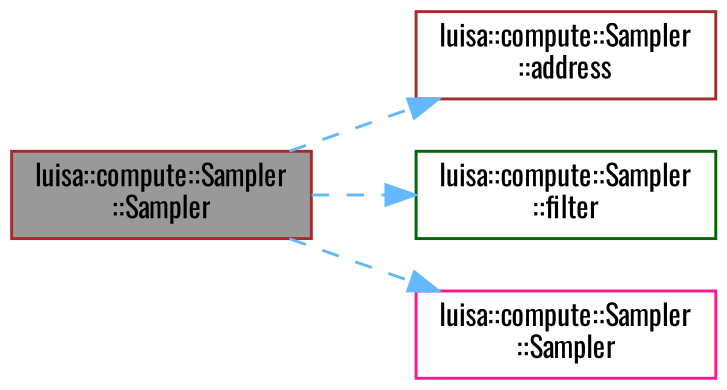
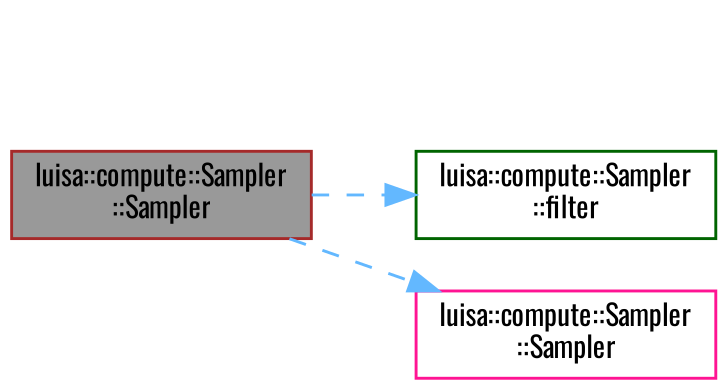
(566, 55) -> none
